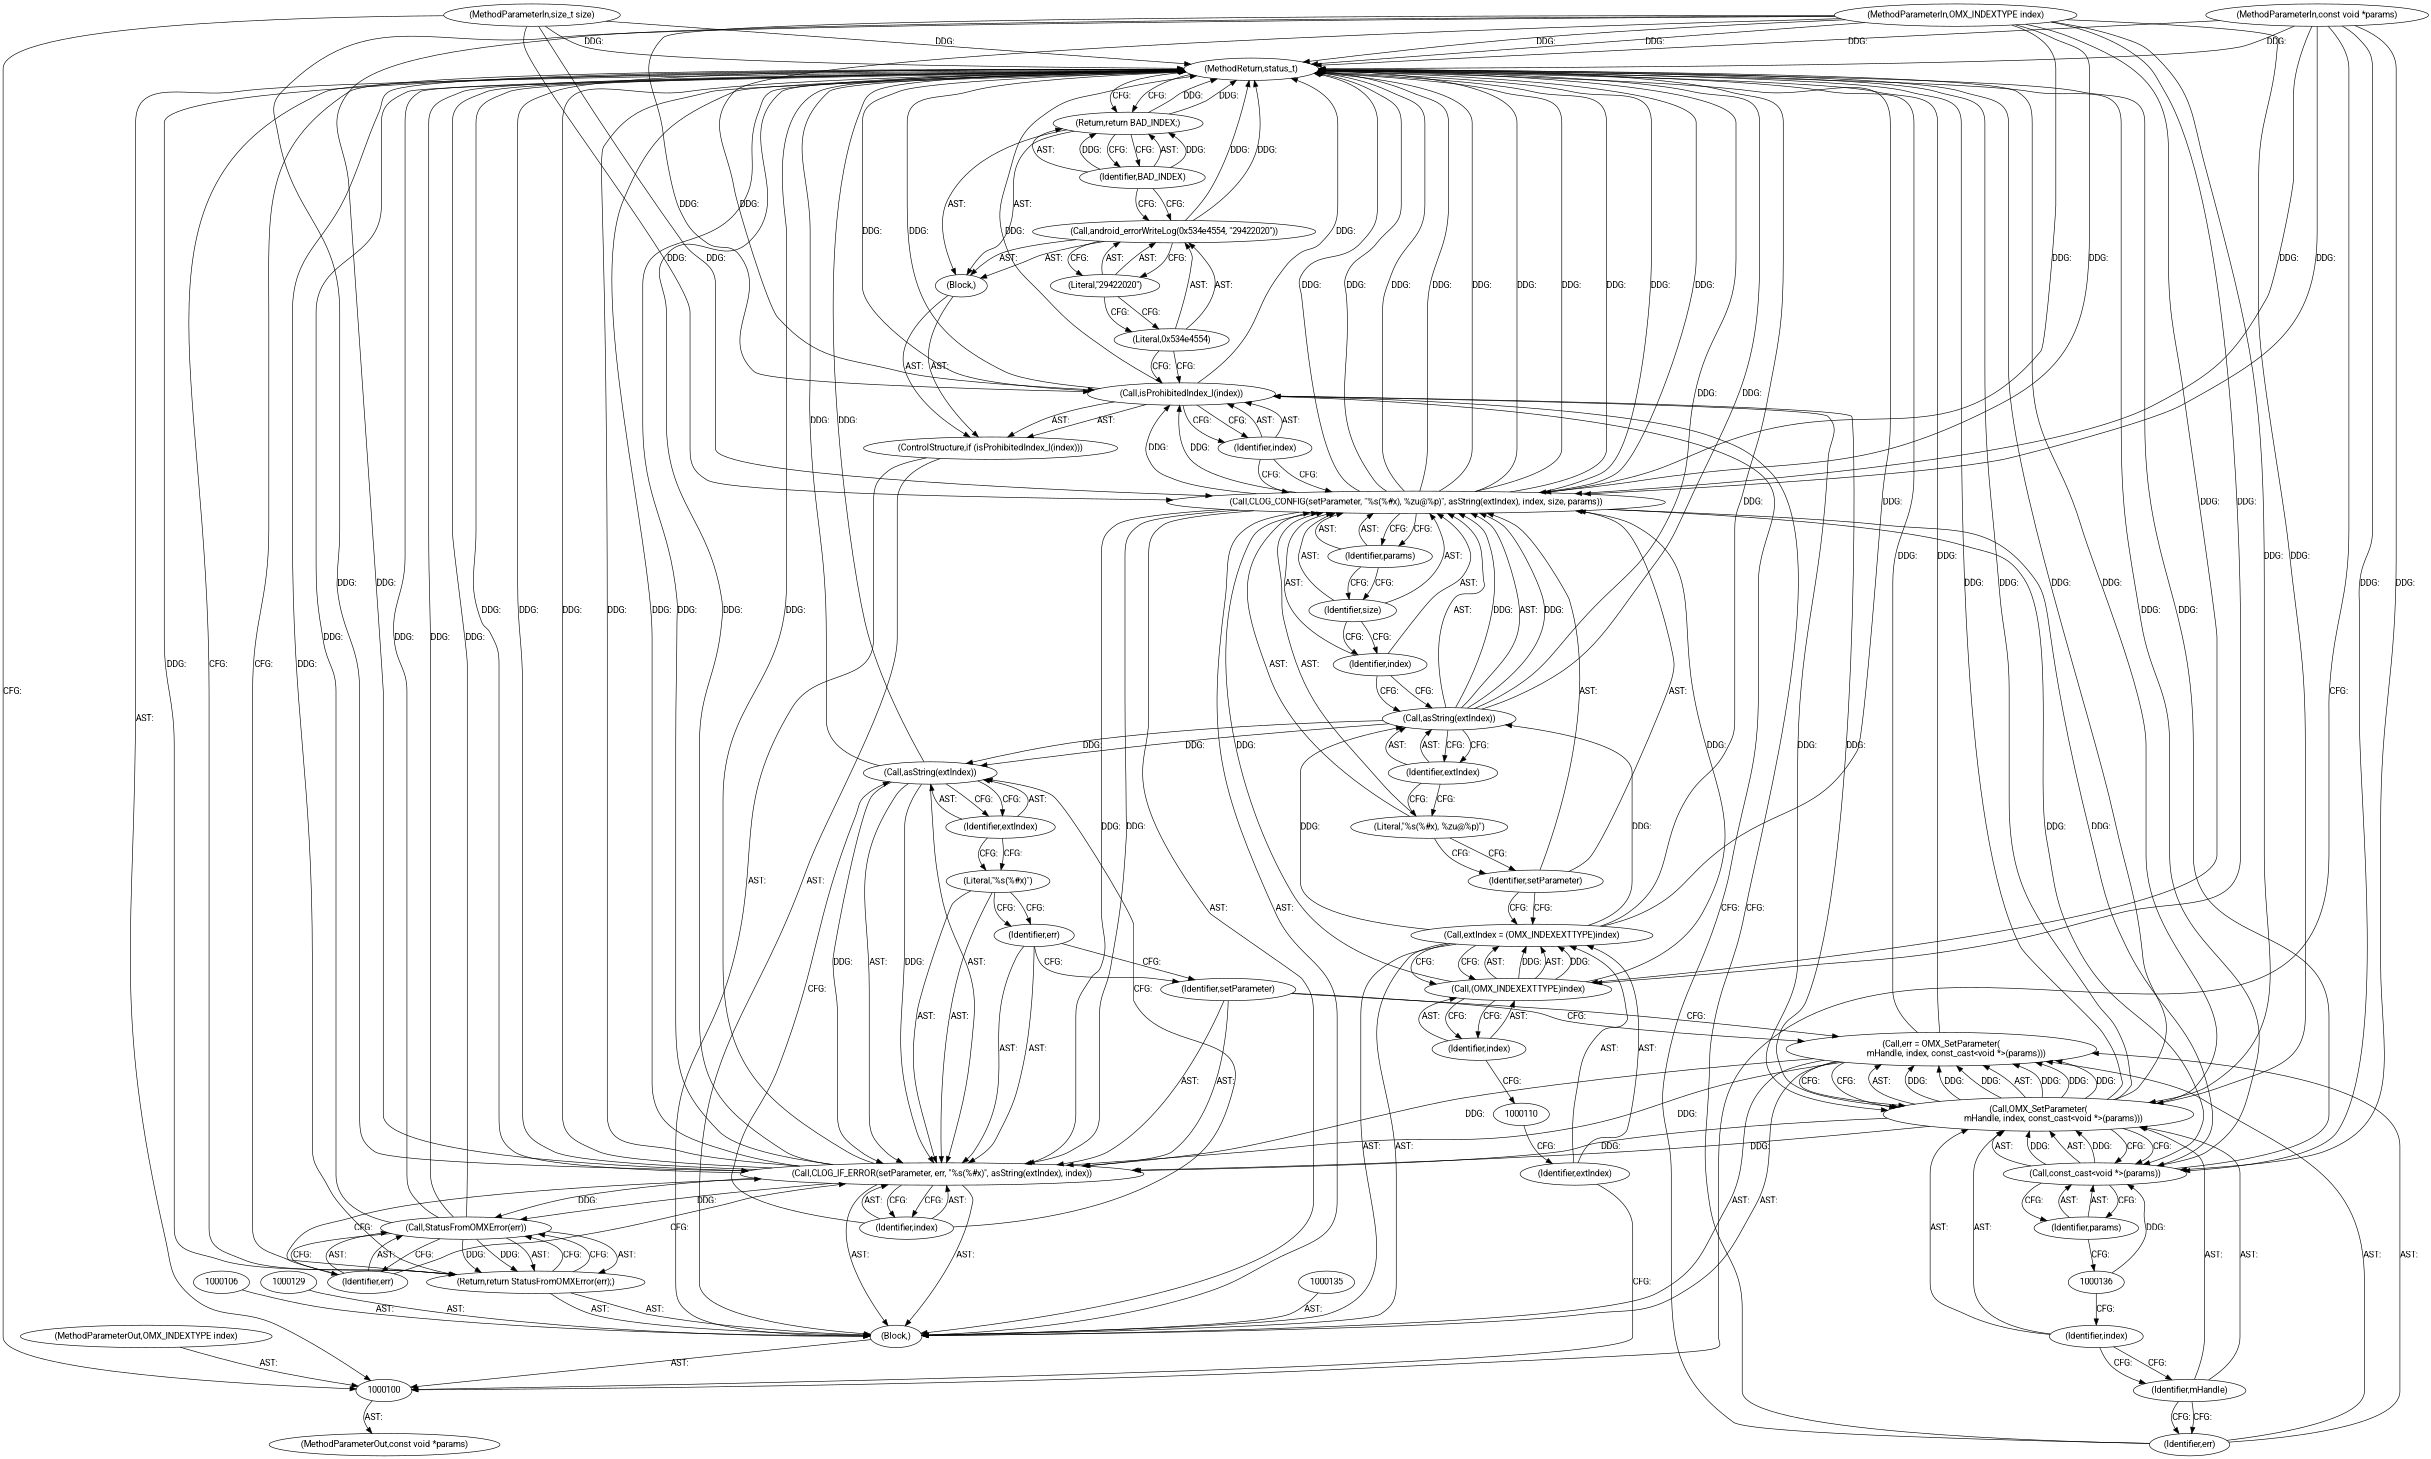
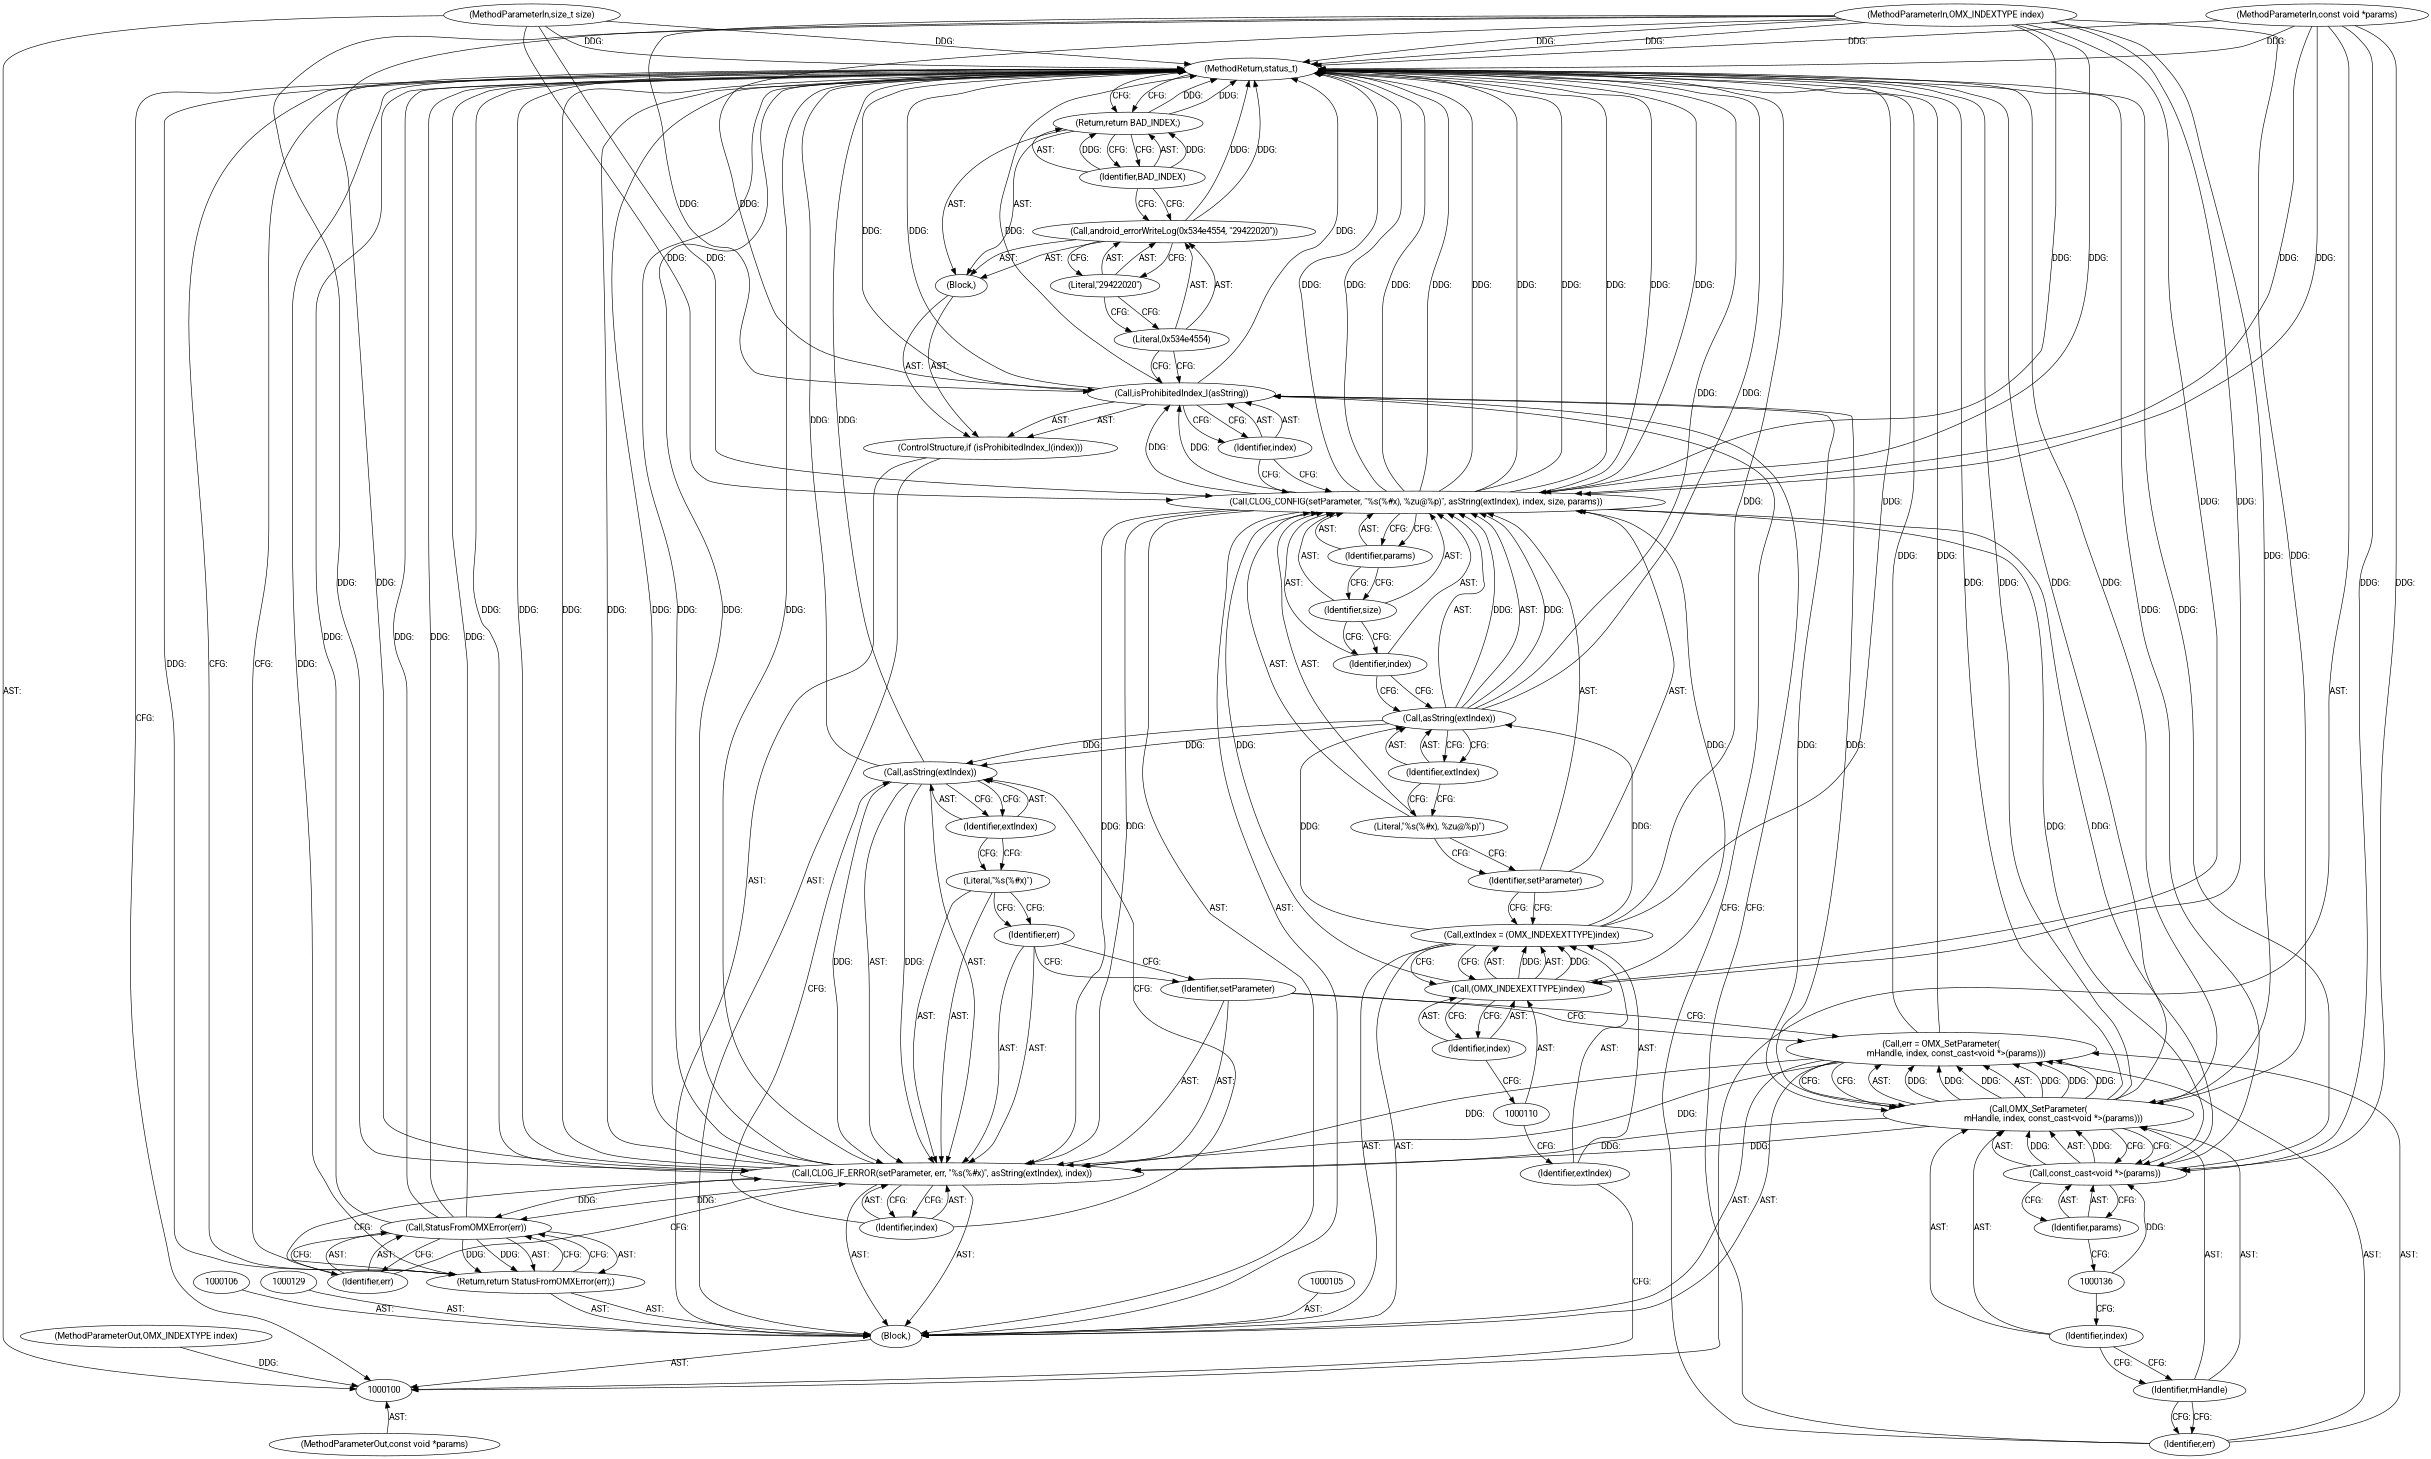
(1182, 394) -> (1182, 394)
(14, 692) -> (14, 692)
(2340, 692) -> (2340, 692)
(146, 719) -> (146, 719)
none -> (1536, 1055)
(1327, 1282) -> (1327, 1282)
(270, 1363) -> (270, 1363)
(364, 1414) -> (388, 1421)
